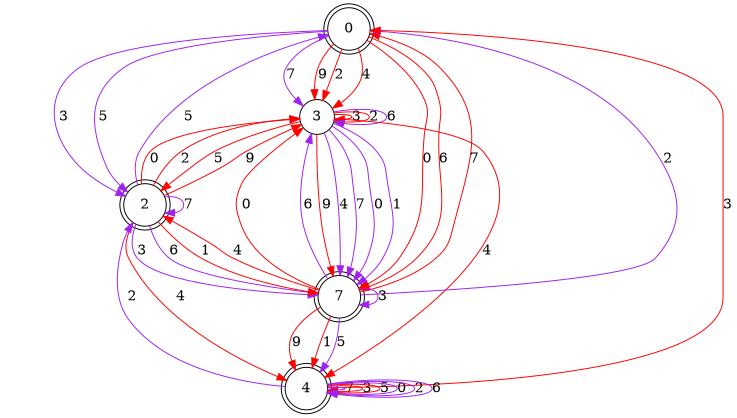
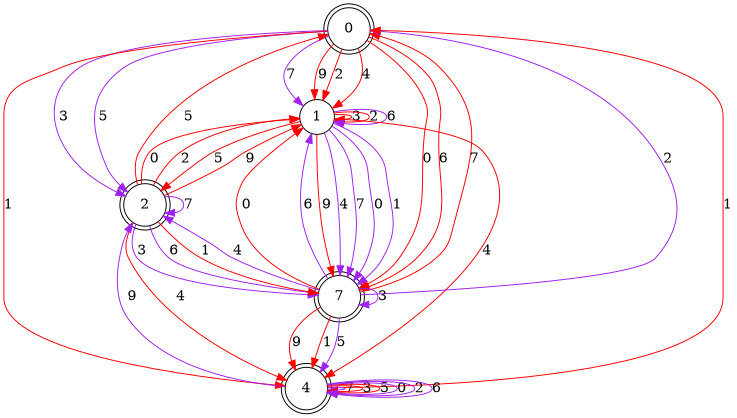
(204, 87) -> (204, 87)
(317, 117) -> (317, 117)
none -> (4, 180)
(728, 205) -> (728, 205)
(242, 262) -> (242, 262)
(132, 297) -> (132, 297)
